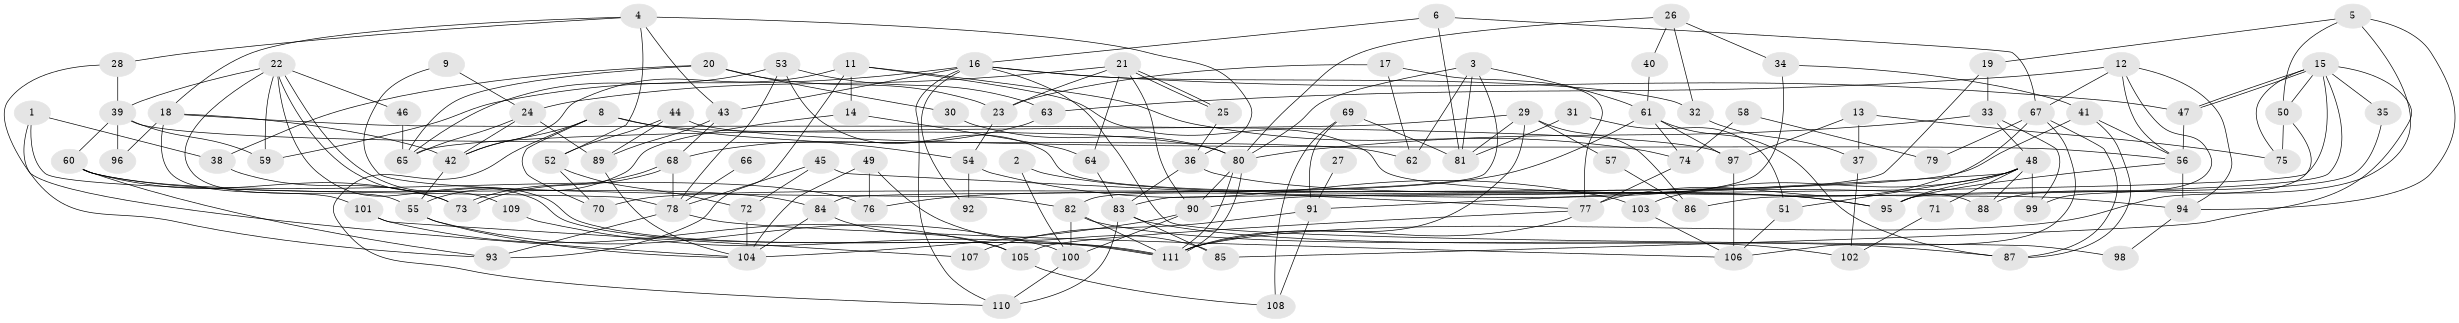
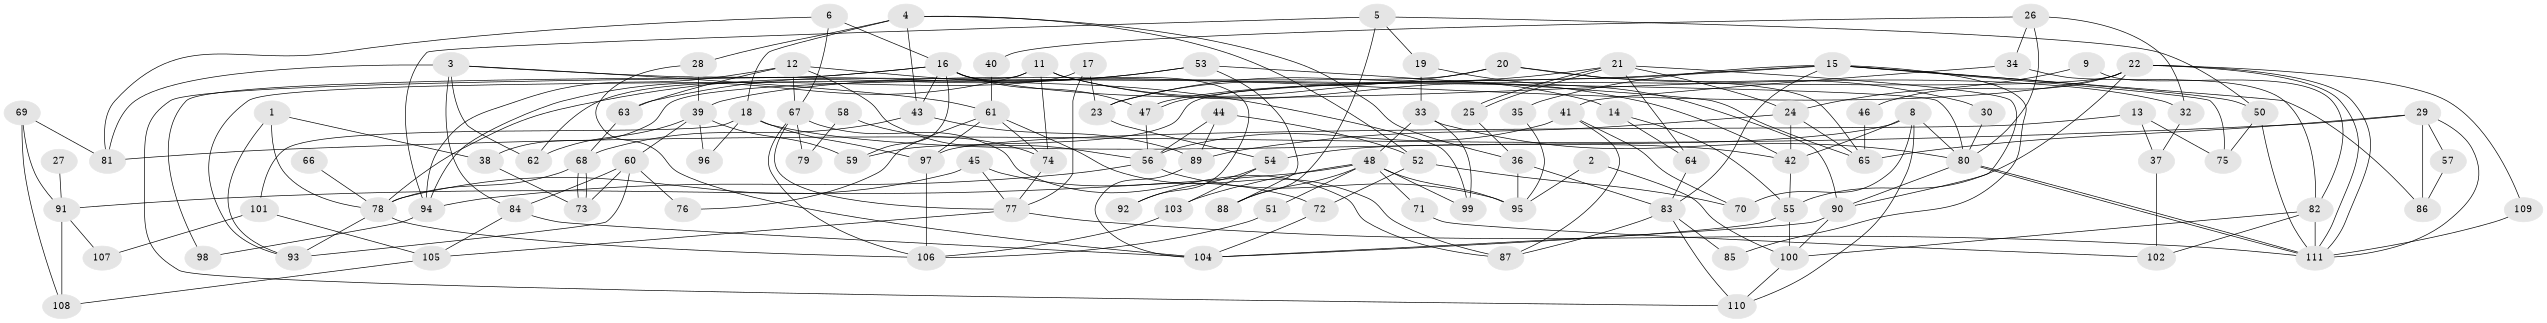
(1573, 113) -> none
(869, 161) -> none
